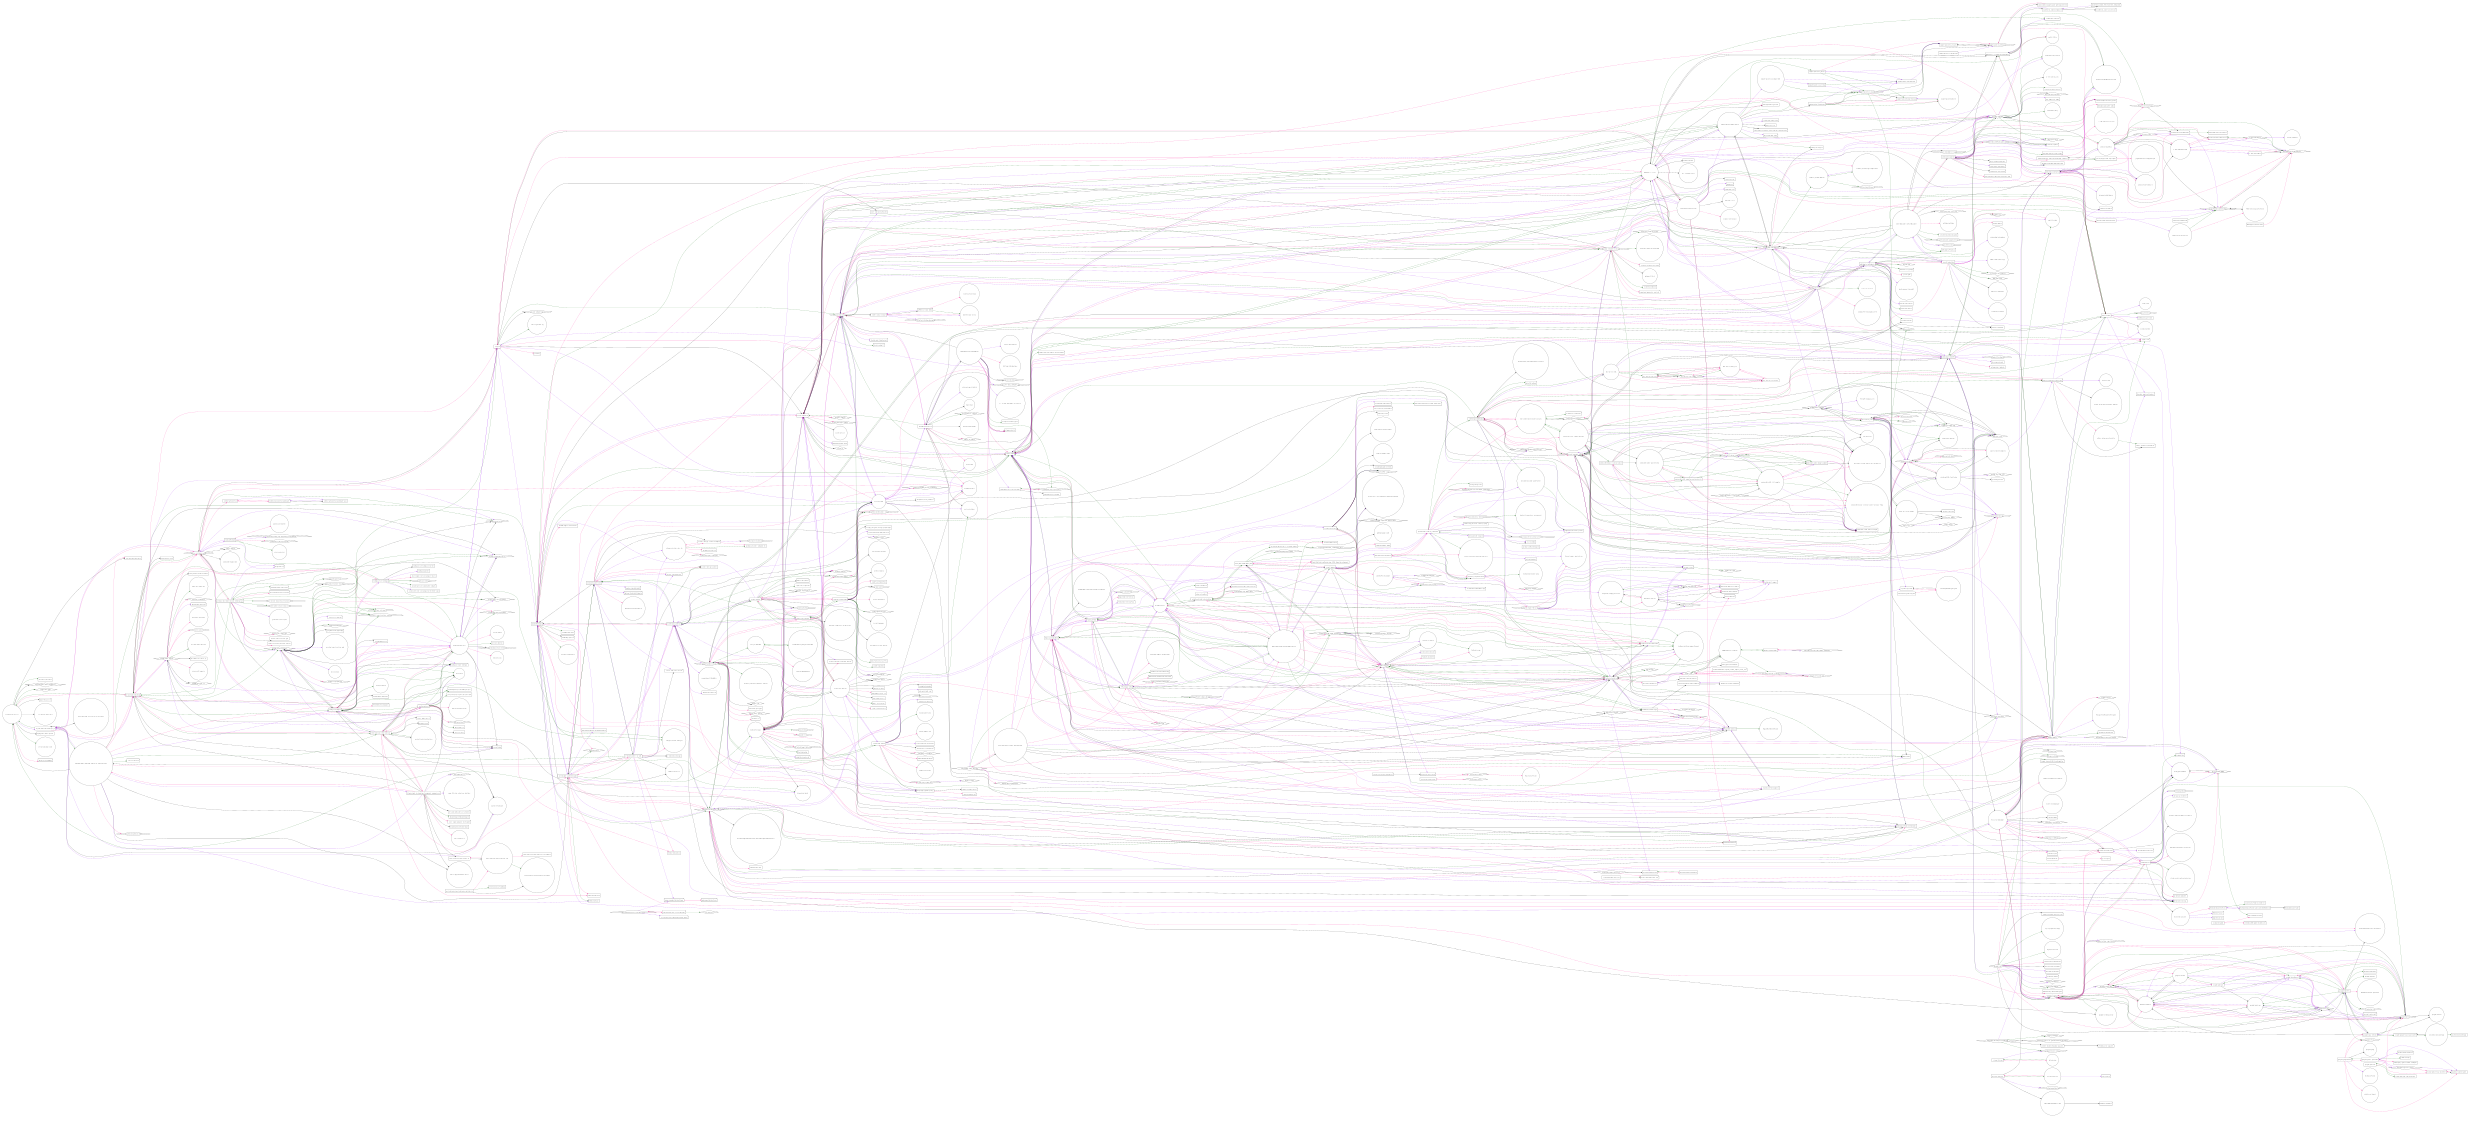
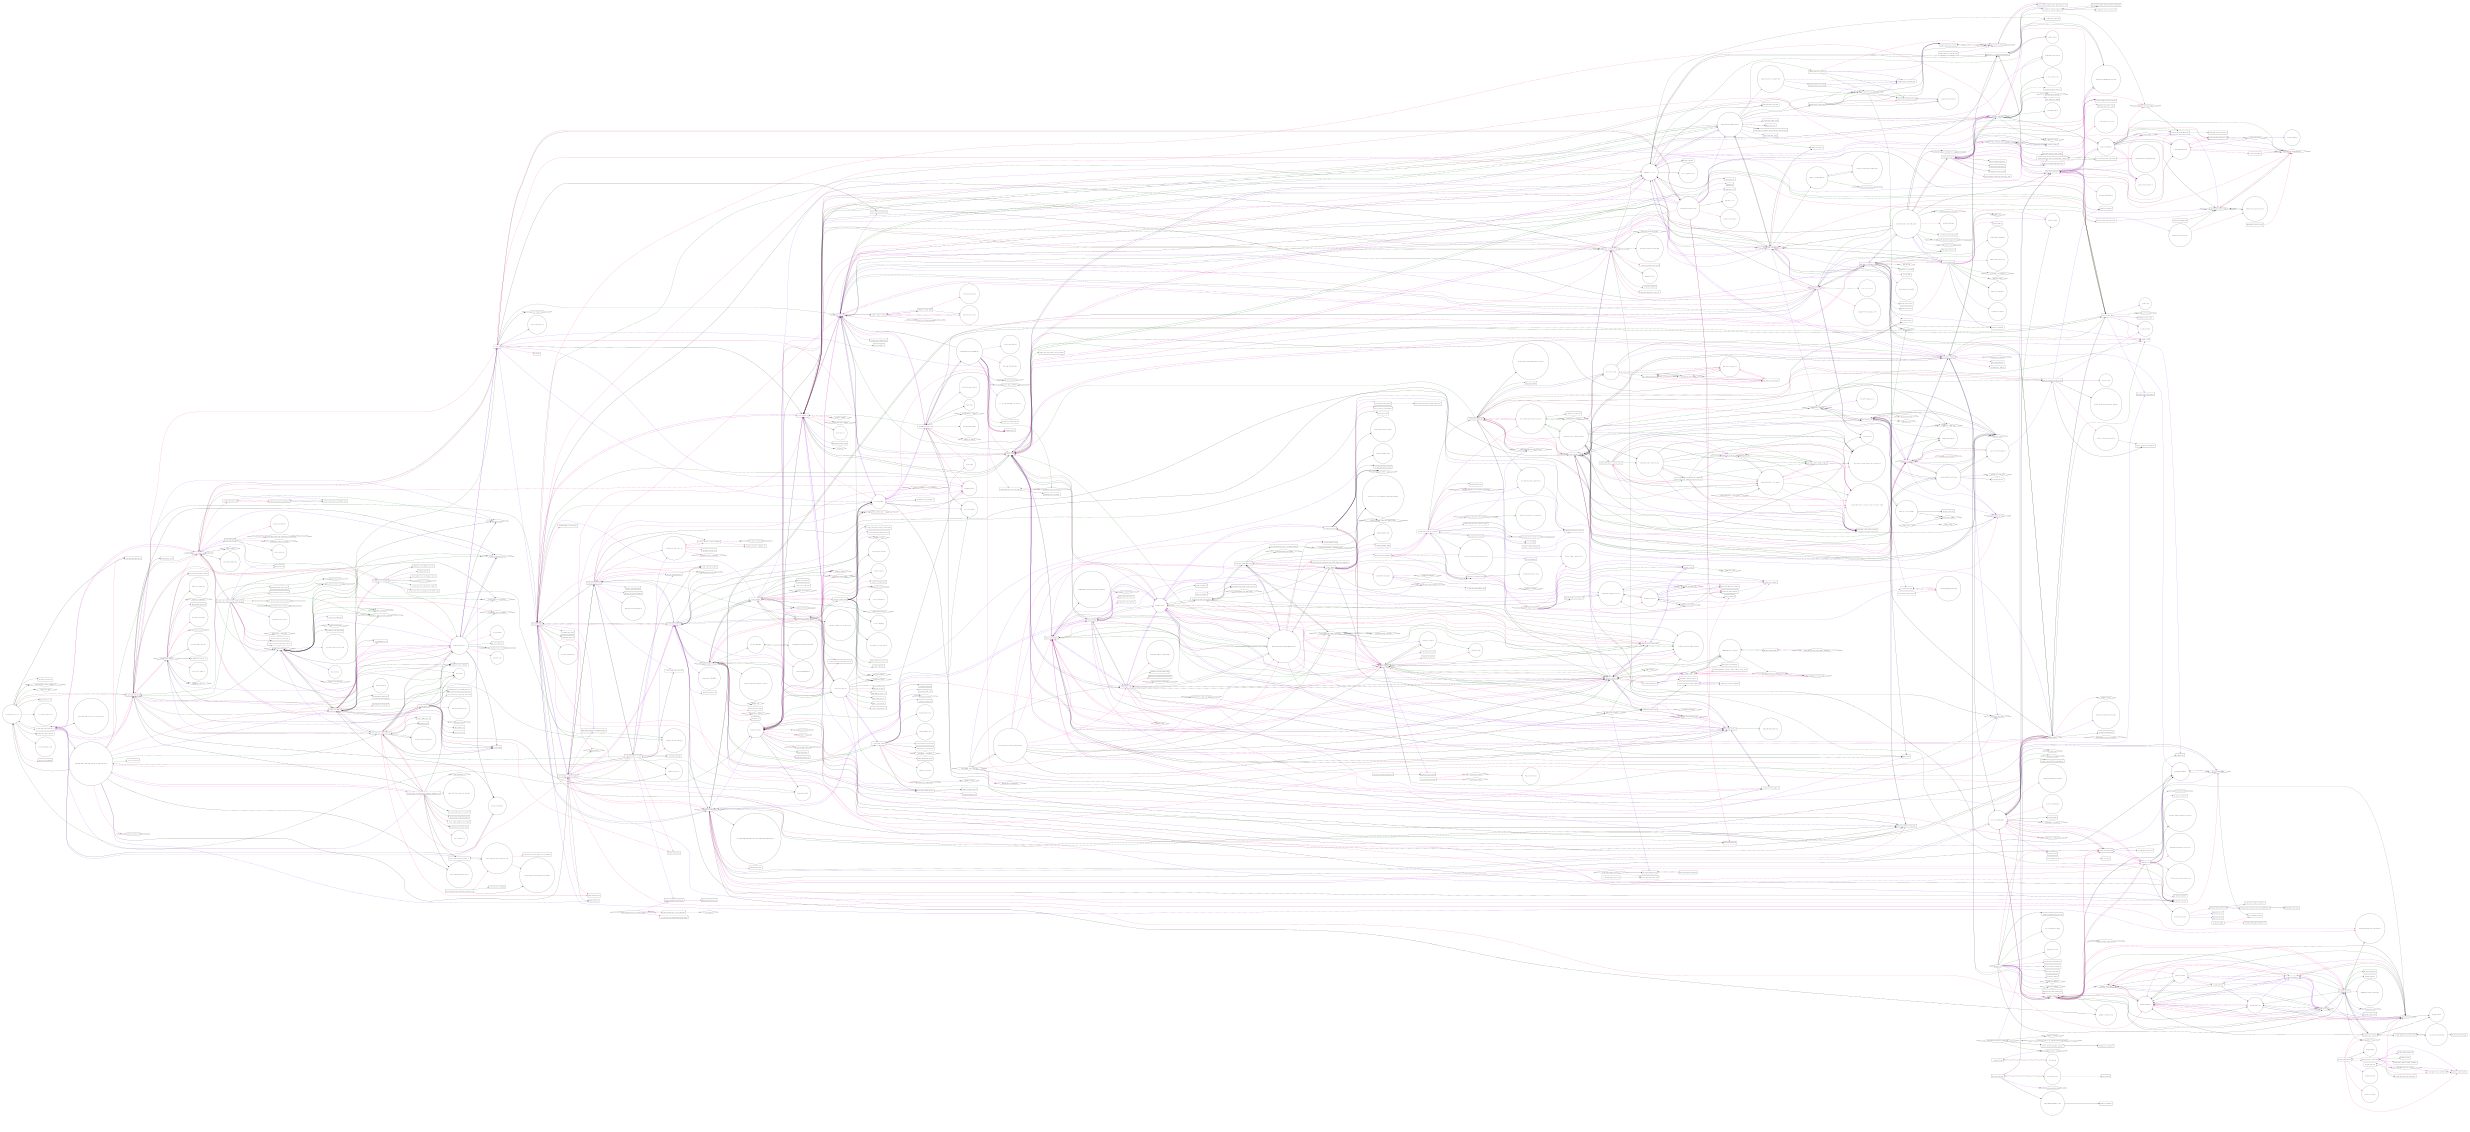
none -> (709, 572)
none -> (1574, 598)
